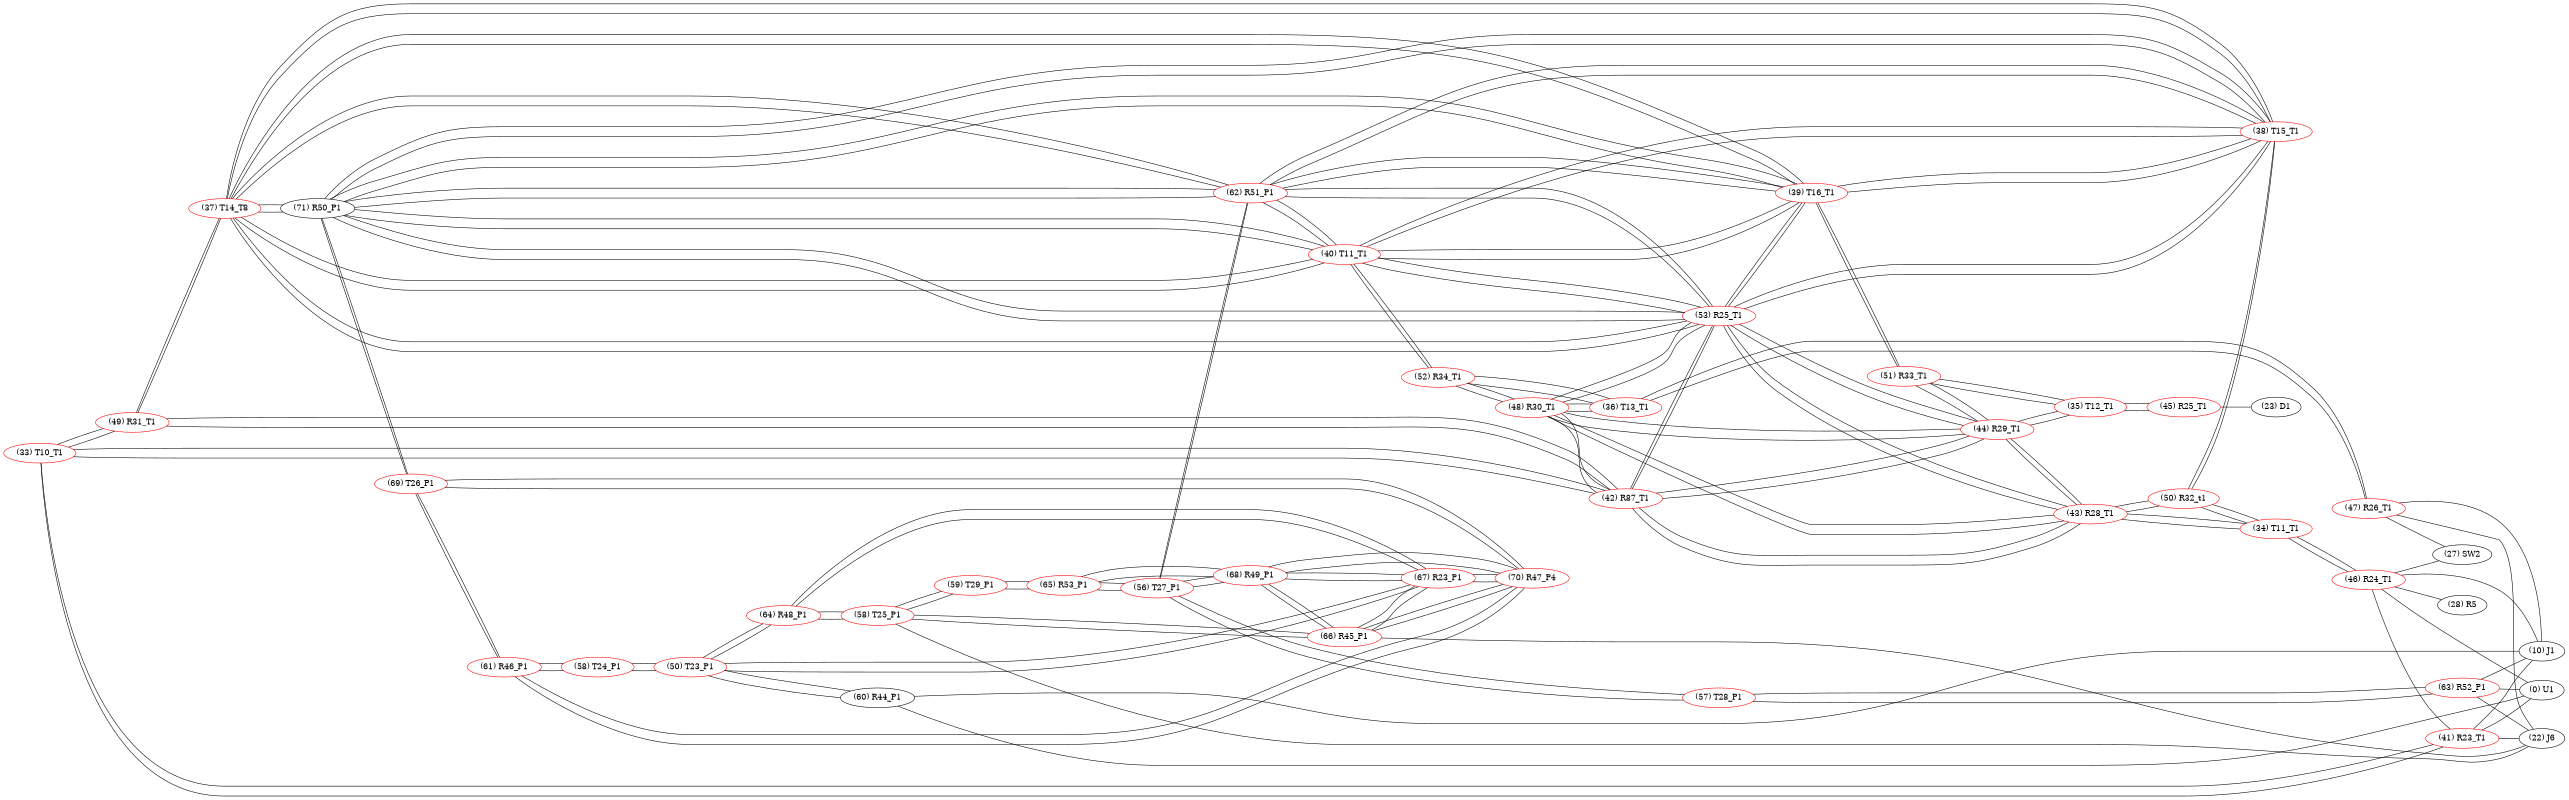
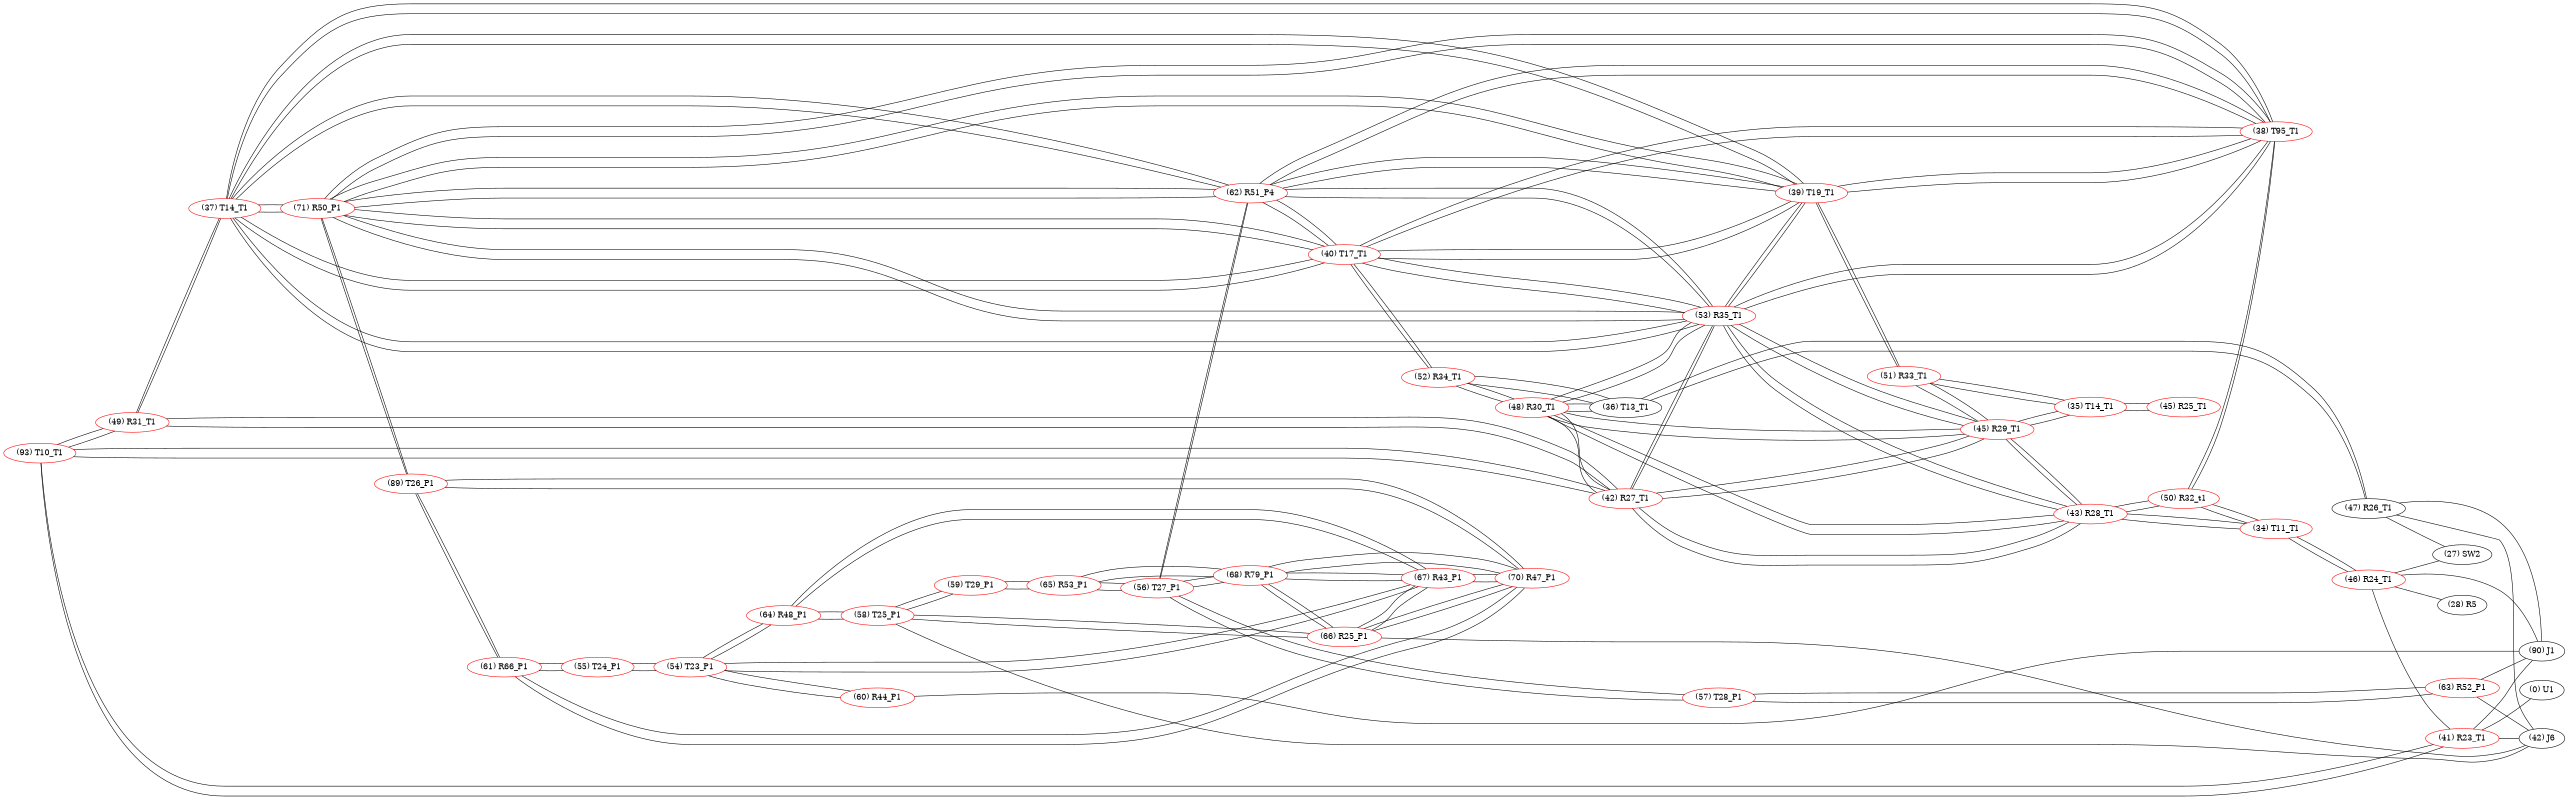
(2276, 132) -> (2276, 132)
(1250, 193) -> (1250, 193)
(1812, 193) -> (1812, 193)
(225, 208) -> (225, 208)
(318, 208) -> (318, 208)
(1344, 255) -> (1344, 255)
(1719, 316) -> (1719, 316)
(2090, 407) -> (2090, 407)
(2276, 407) -> none
(1626, 408) -> (1626, 408)
(1997, 430) -> (1997, 430)
(40, 453) -> (40, 453)
(411, 484) -> (411, 484)
(1626, 499) -> (1626, 499)
(2369, 509) -> (2369, 509)
(1250, 575) -> (1250, 575)
(1438, 578) -> (1438, 578)
(1532, 578) -> (1532, 578)
(1344, 637) -> (1344, 637)
(2453, 638) -> none
(2542, 651) -> (2542, 651)
(504, 667) -> (504, 667)
(598, 667) -> (598, 667)
(690, 667) -> (690, 667)
(2505, 689) -> none
(878, 698) -> (878, 698)
(2542, 738) -> (2542, 738)
(1710, 765) -> none
